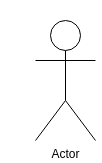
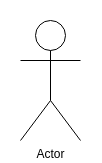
(66, 81) -> (51, 81)
